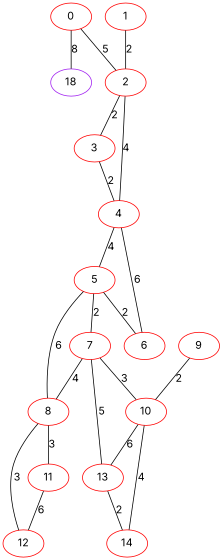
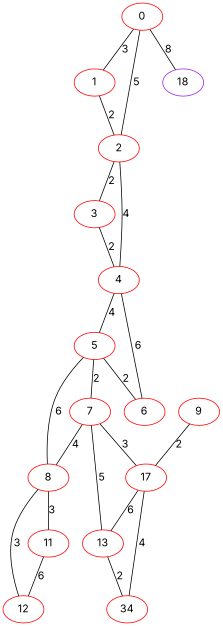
none -> (118, 50)
(146, 412) -> (146, 478)
(127, 543) -> (127, 609)
